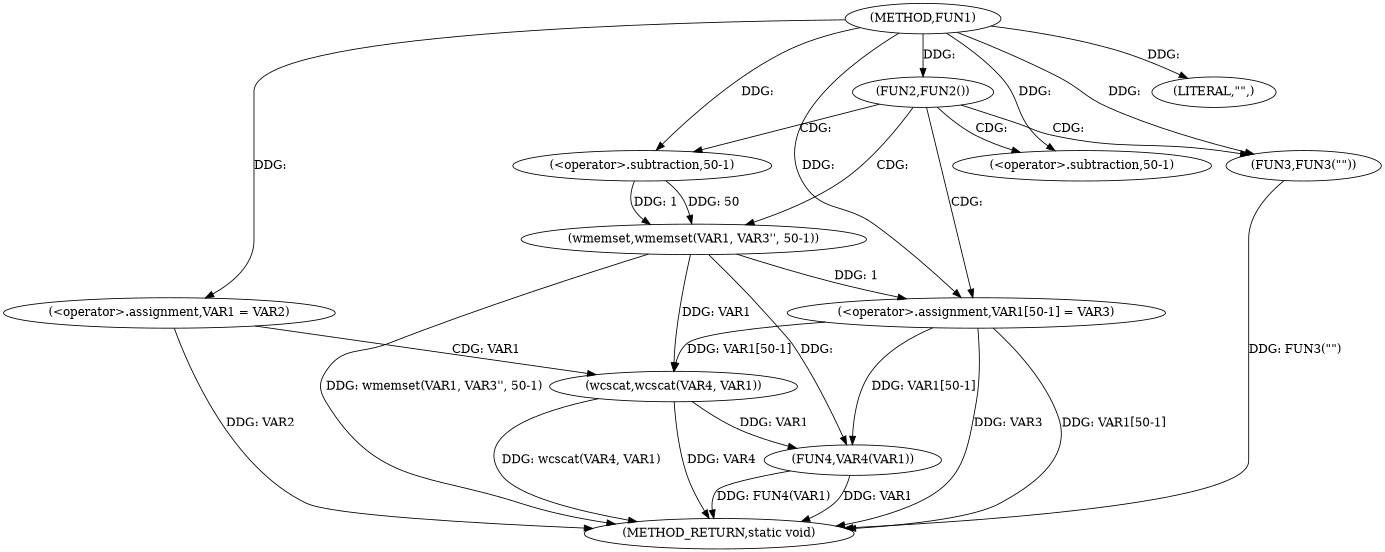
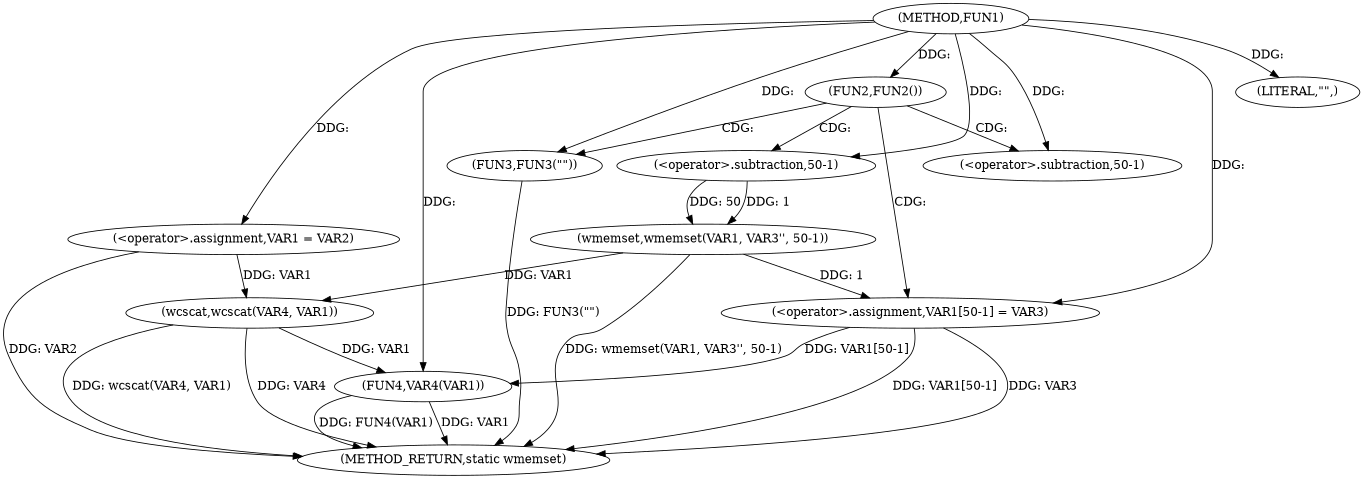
(844, 179) -> none
(744, 330) -> none
(787, 338) -> (509, 55)
(486, 350) -> (278, 276)
(719, 534) -> (454, 460)
